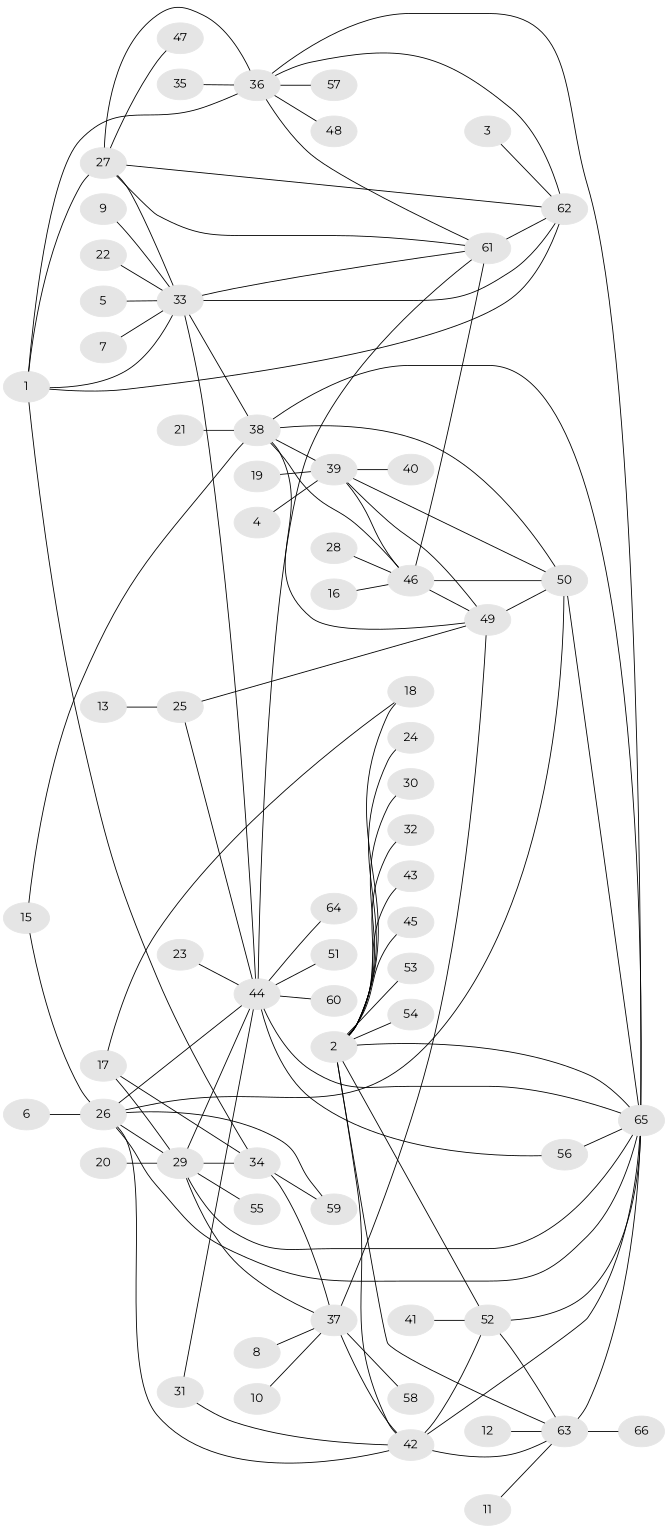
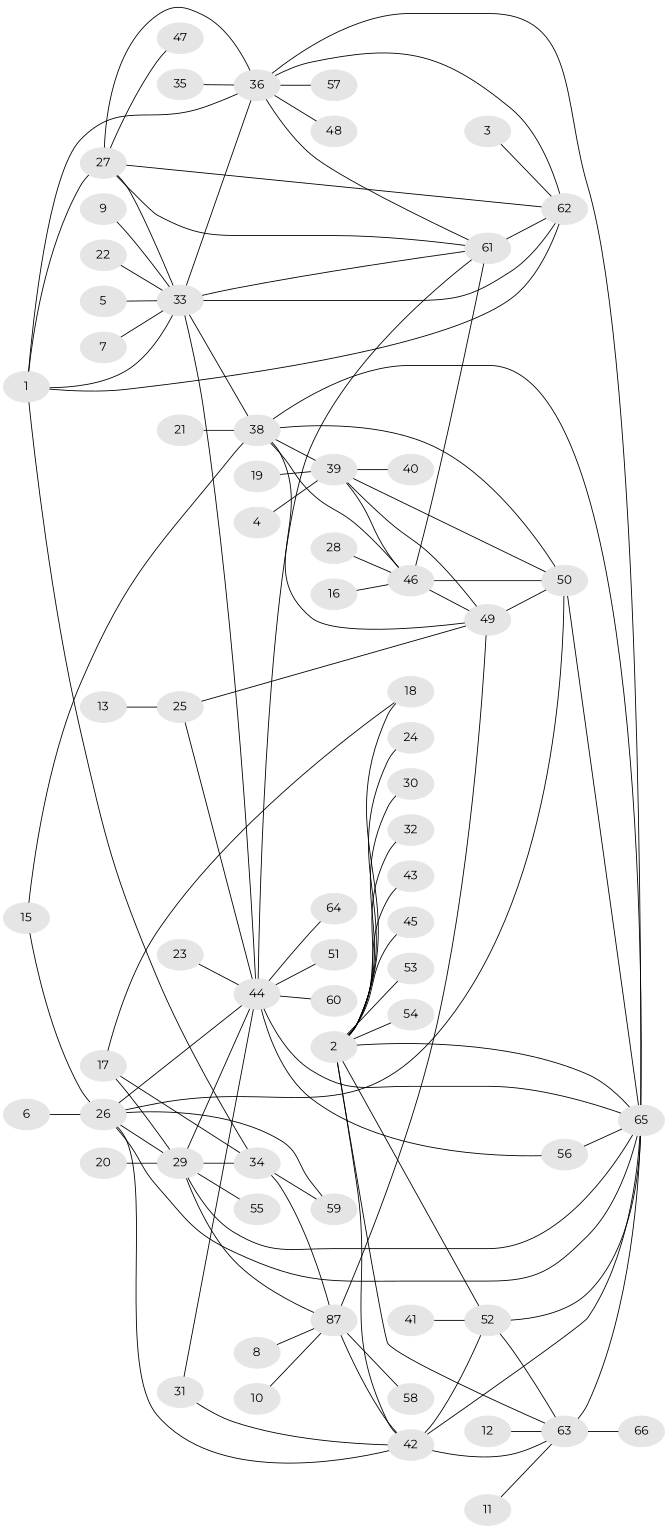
none -> (219, 193)
(334, 1320) -> (334, 1320)
